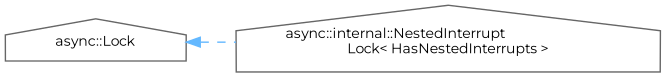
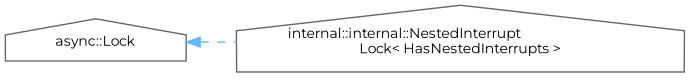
(448, 42) -> (460, 42)
